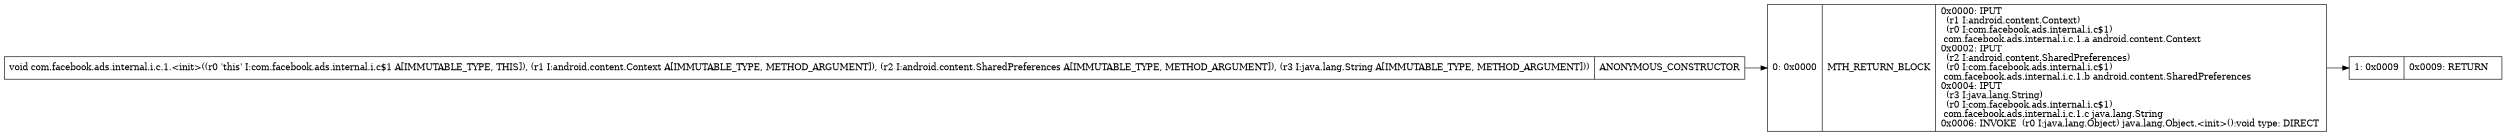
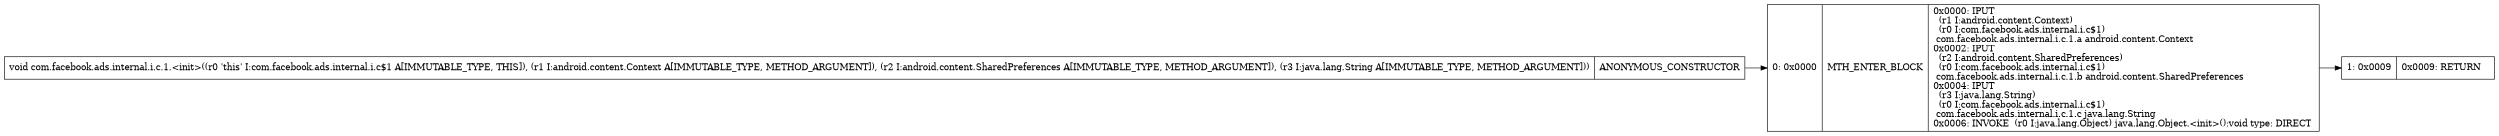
(1879, 68) -> (1875, 68)
